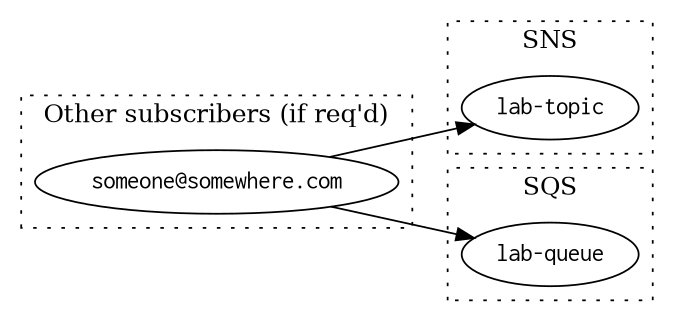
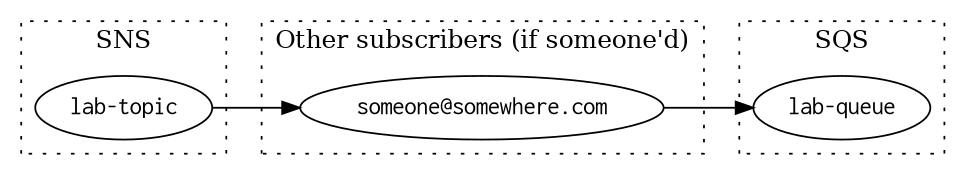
(217, 116) -> (483, 42)
(393, 143) -> (247, 108)
